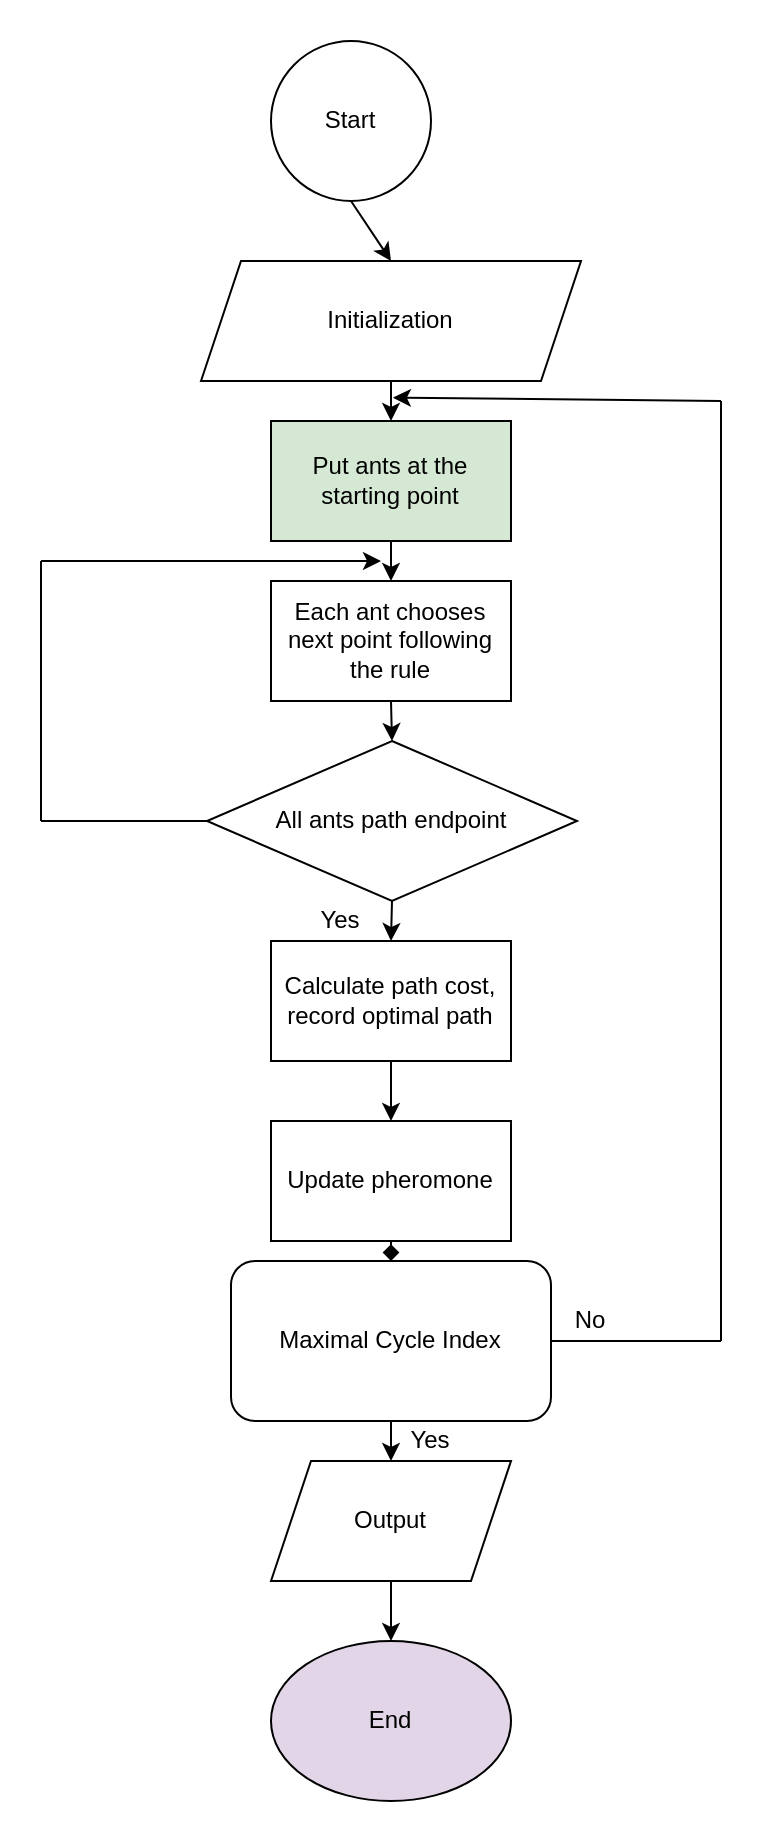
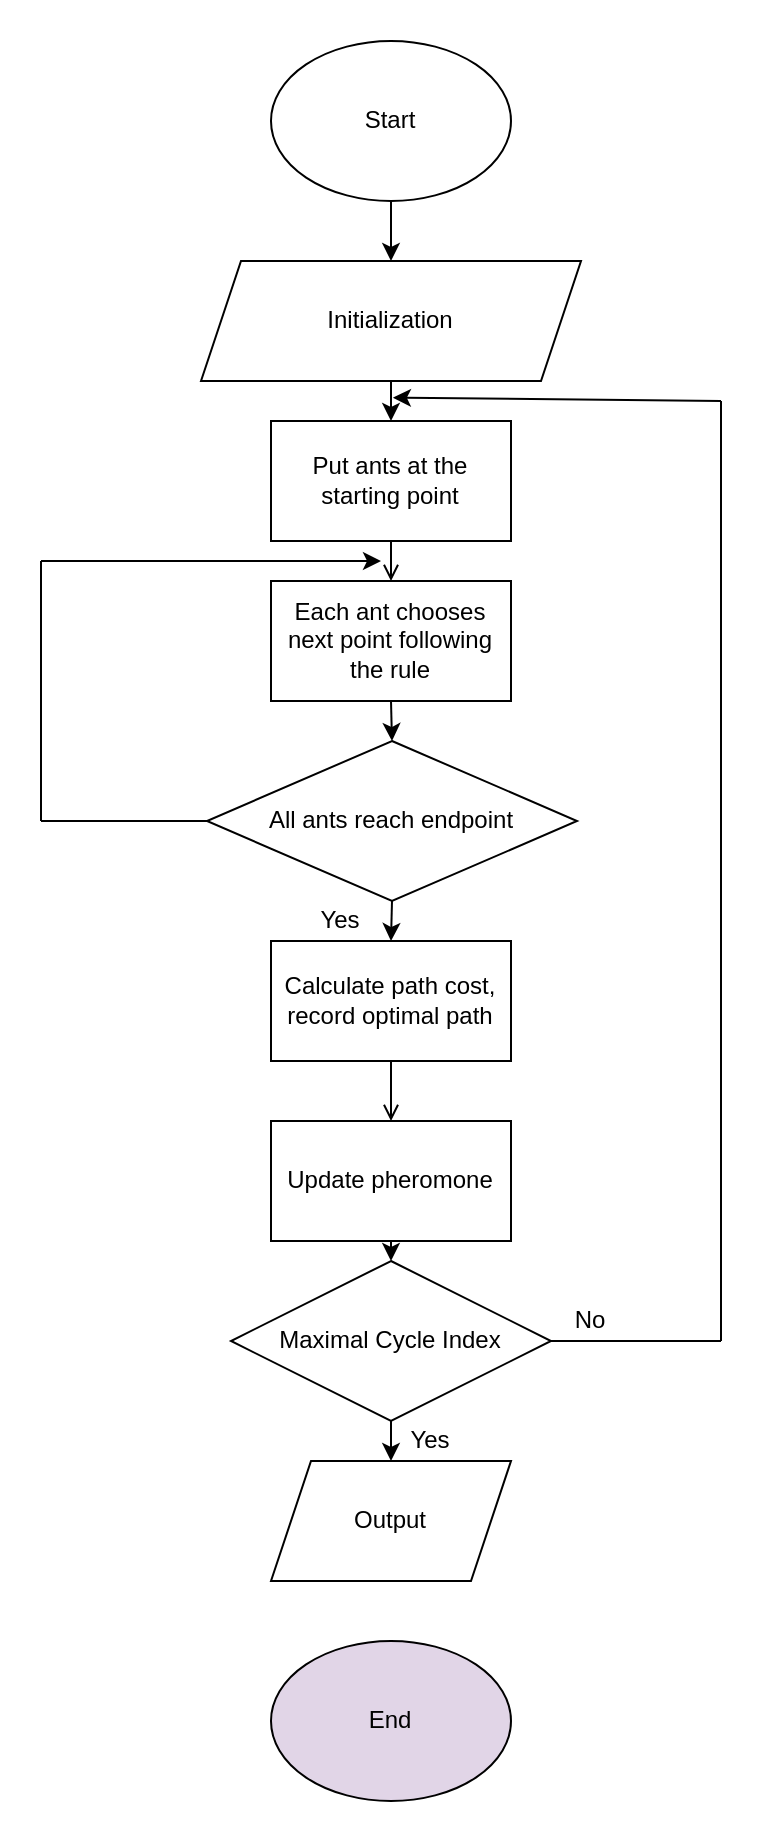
(351, 121) -> (391, 121)
(391, 481) -> (391, 481)
(391, 566) -> (391, 569)
(392, 821) -> (392, 821)
(391, 1106) -> (391, 1108)
(391, 1244) -> (391, 1246)
(391, 1341) -> (391, 1341)
(391, 1604) -> none
